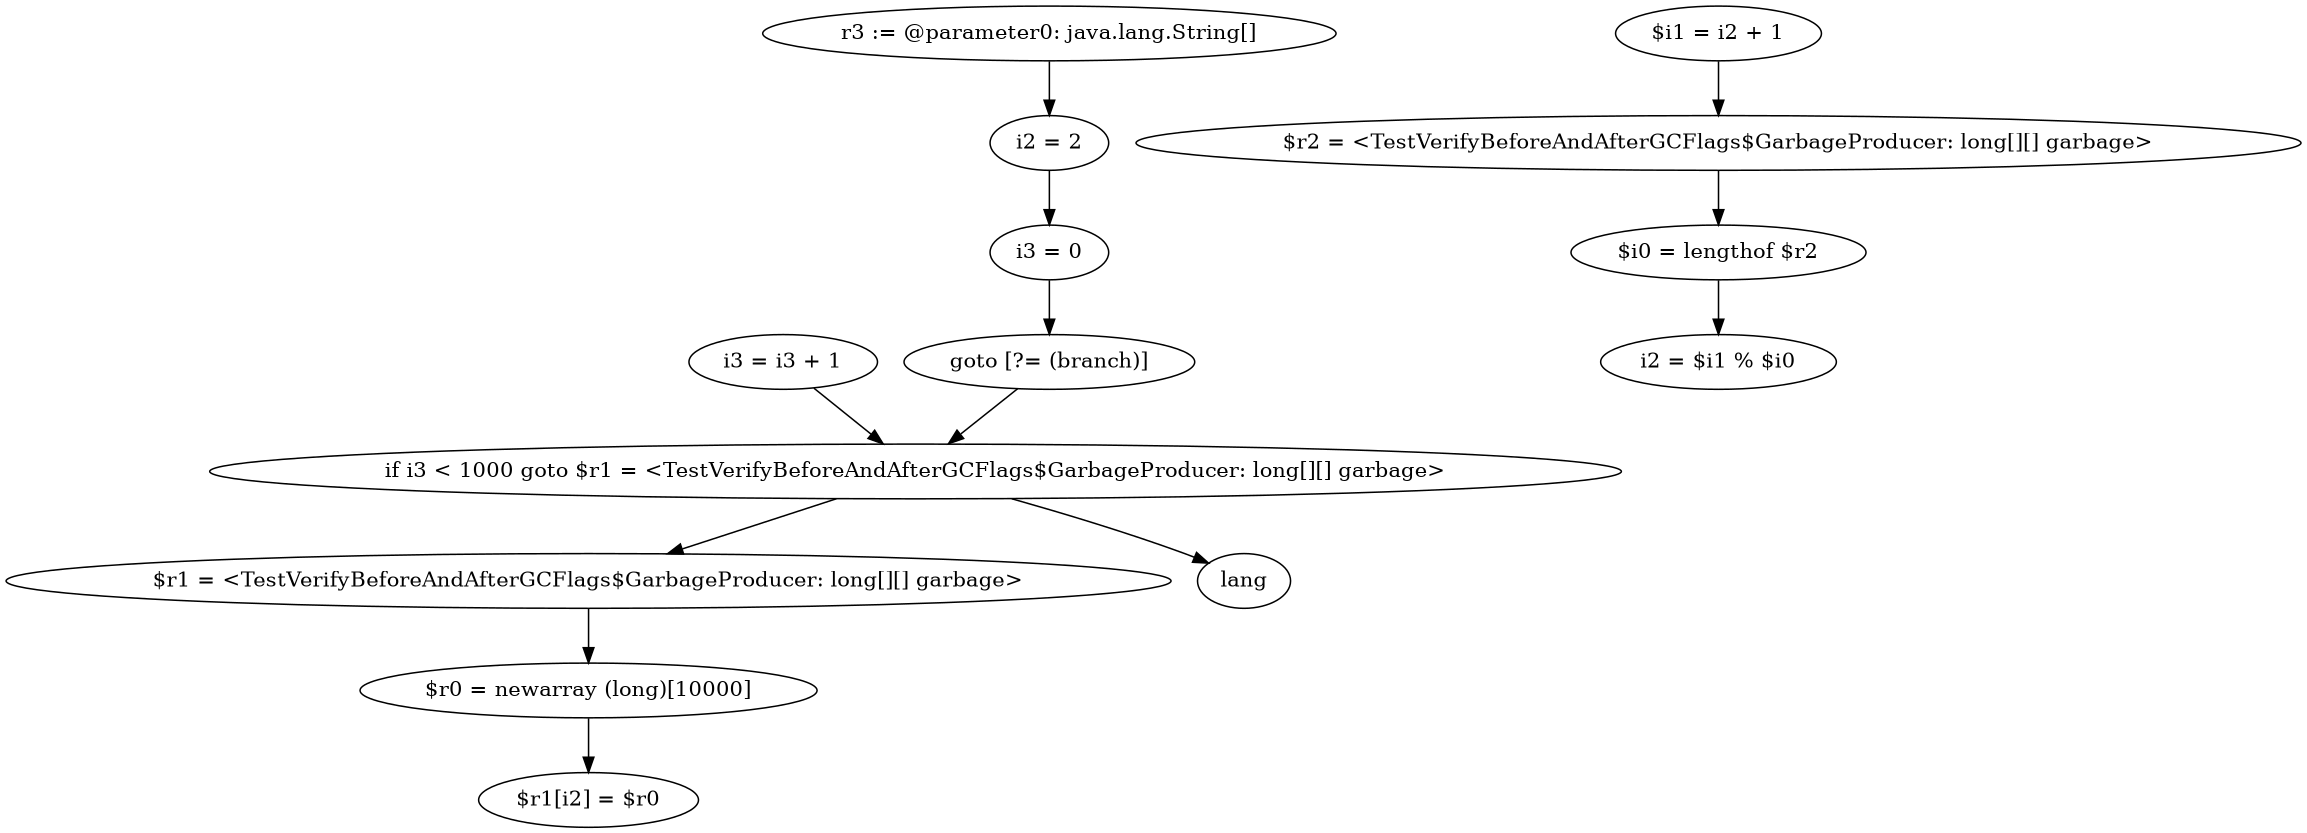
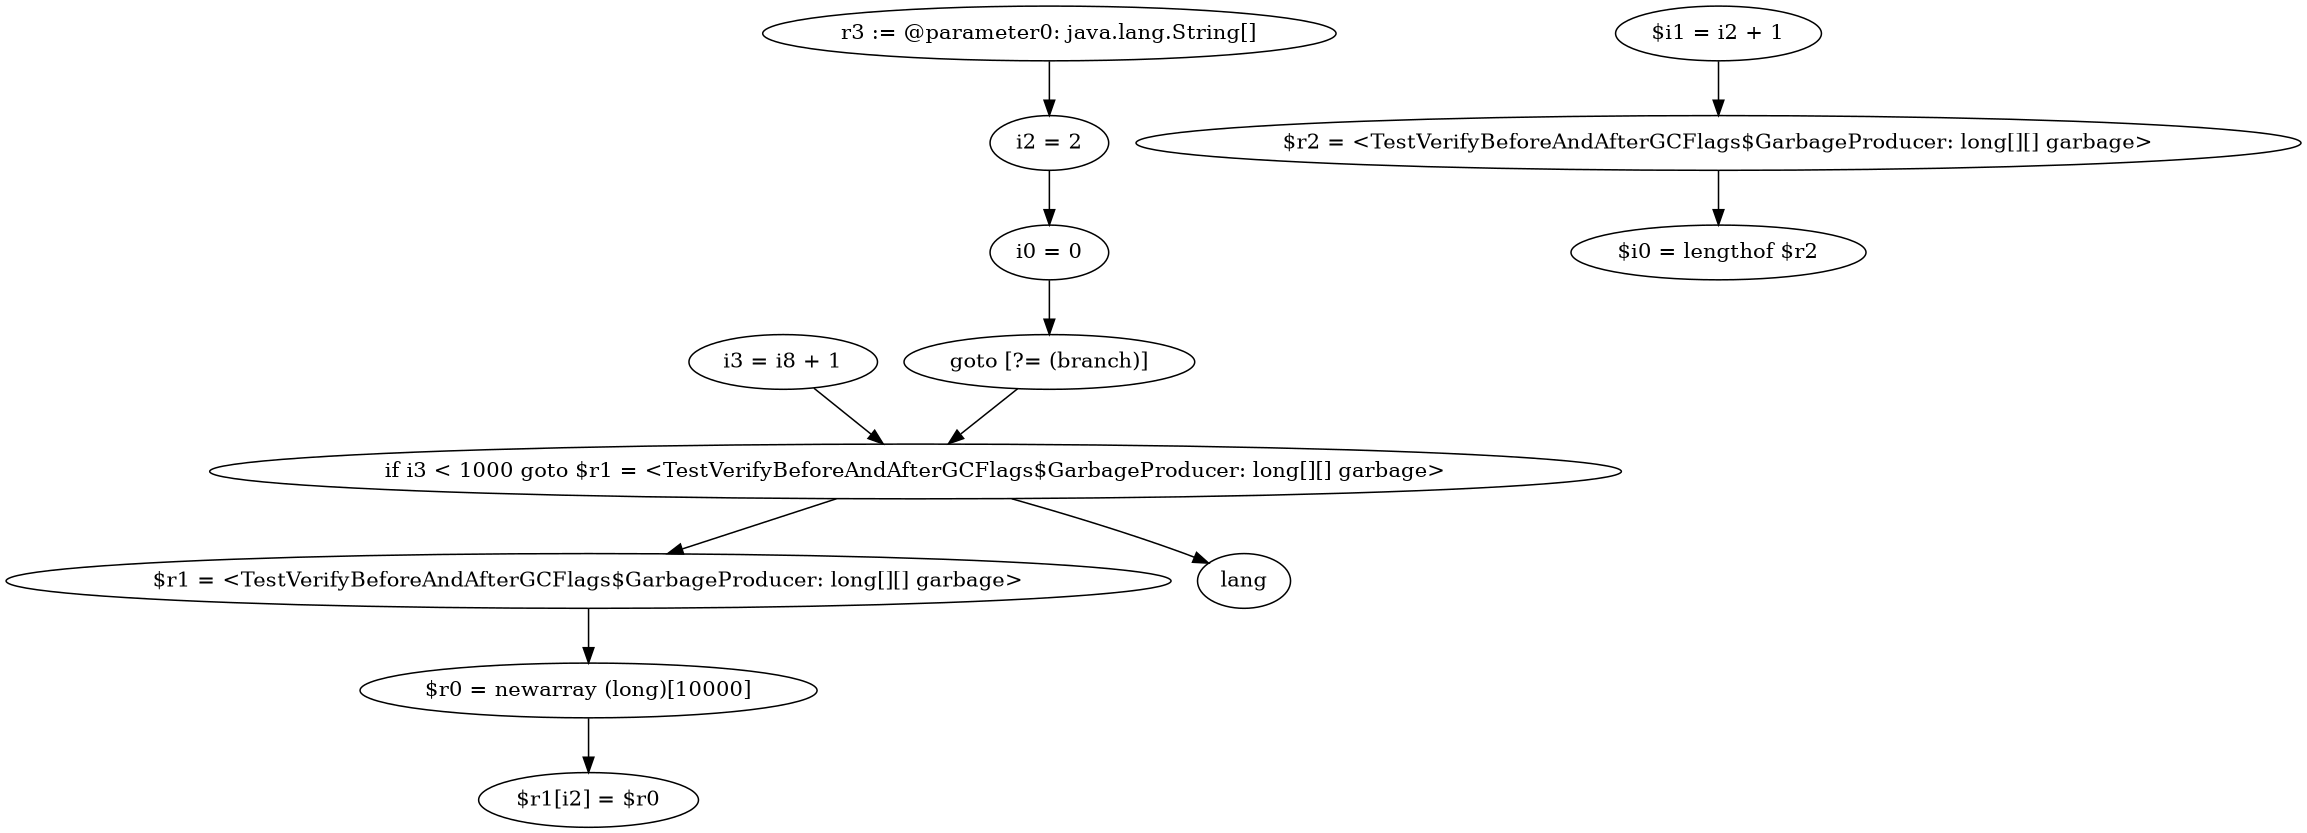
(1049, 252) -> (1049, 252)
(783, 362) -> (783, 362)
(1719, 362) -> none
